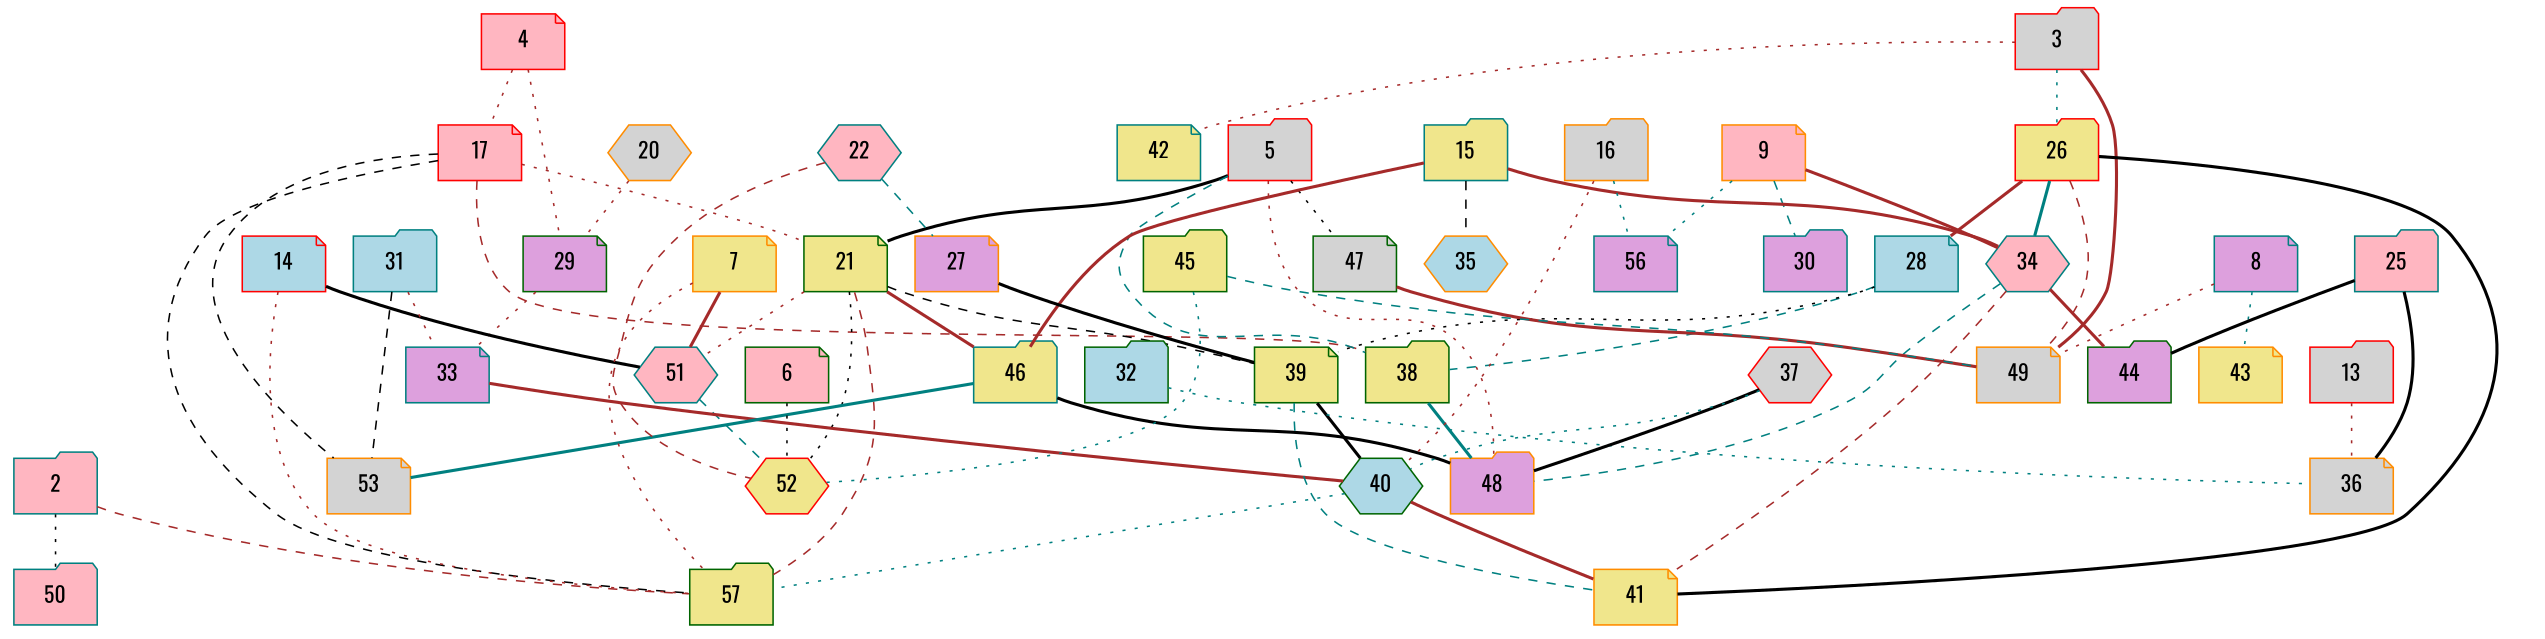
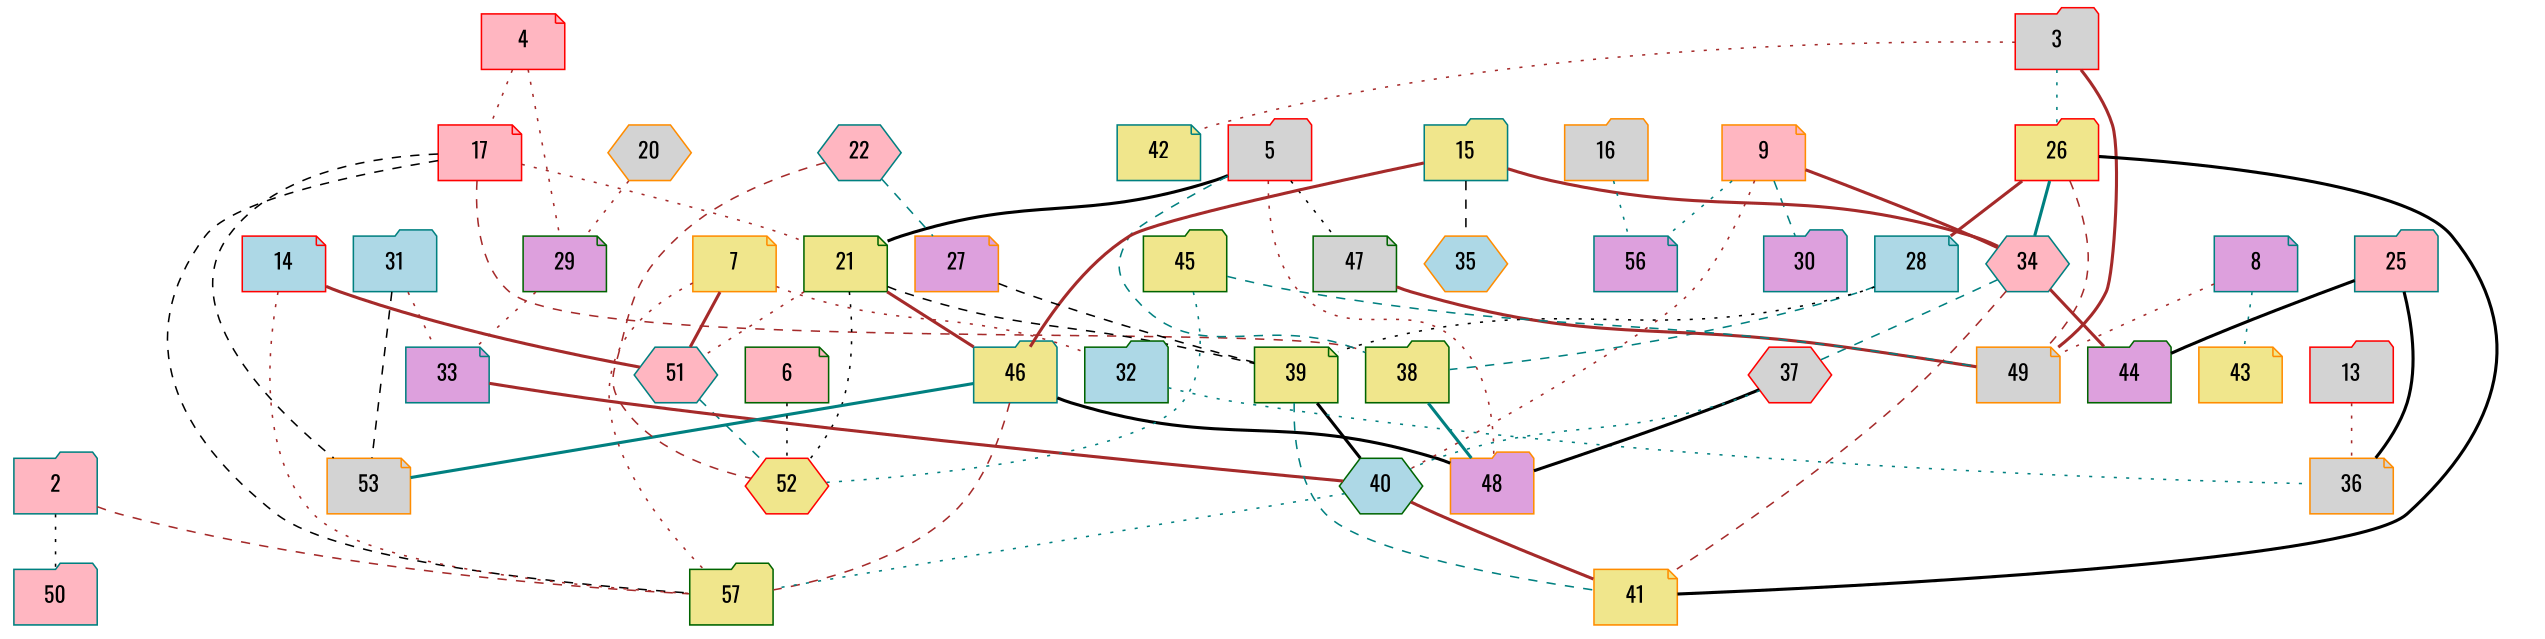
none -> (907, 317)
(1125, 326) -> (1125, 326)
(473, 331) -> (473, 331)
(1512, 331) -> (1590, 365)
(1787, 427) -> (1909, 320)
(871, 452) -> (924, 535)
